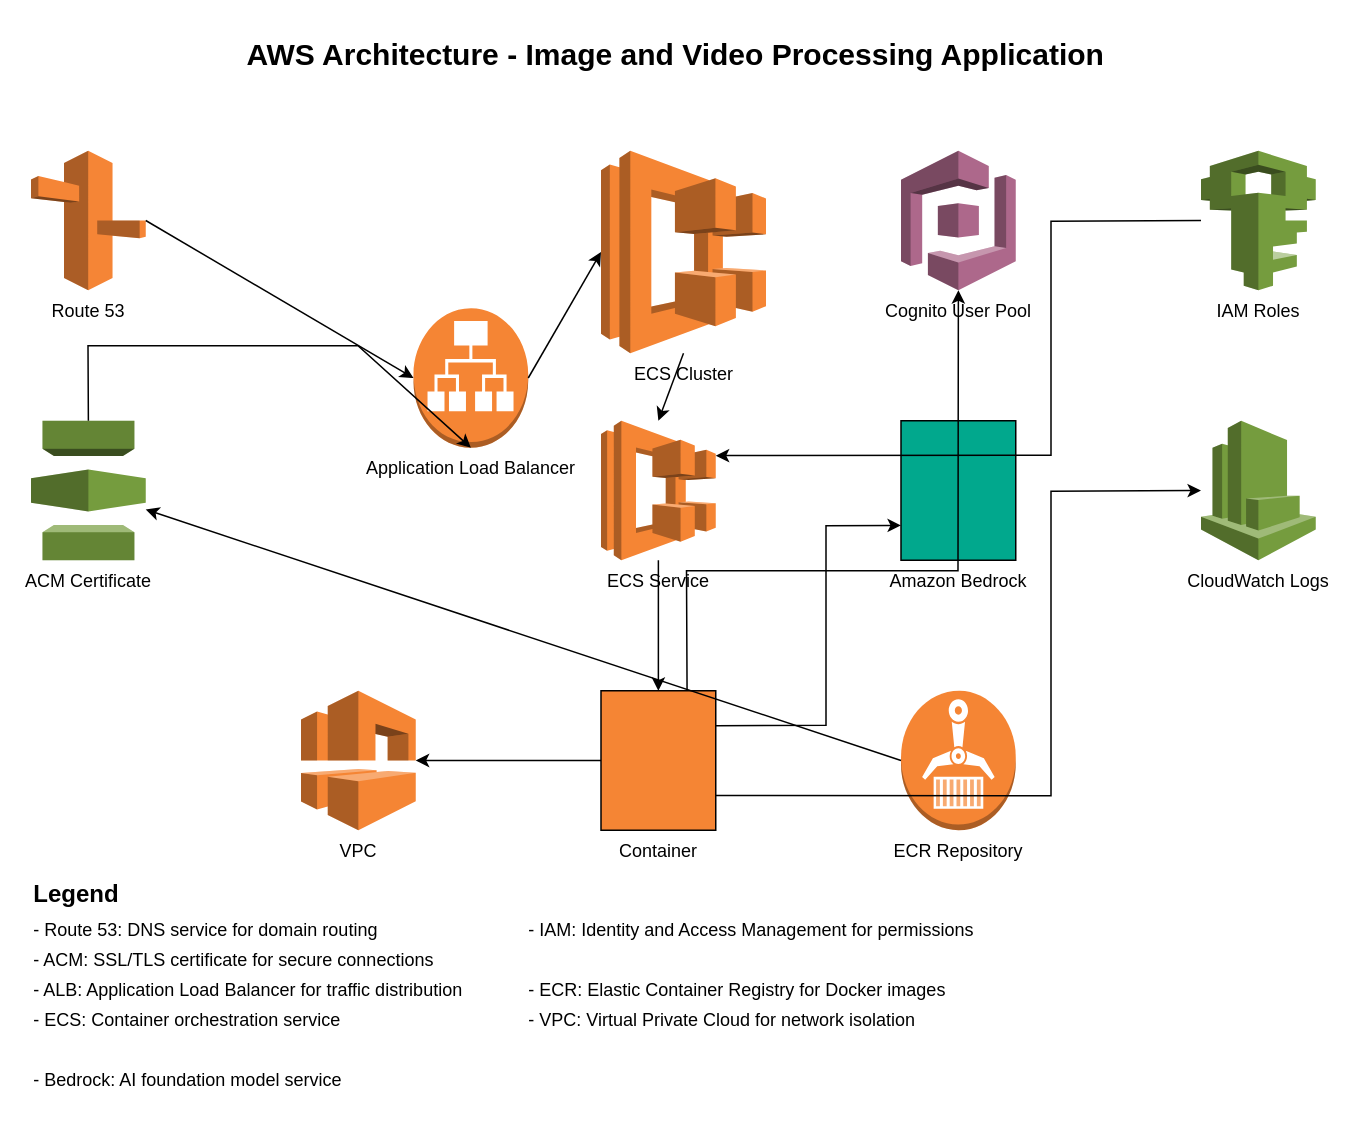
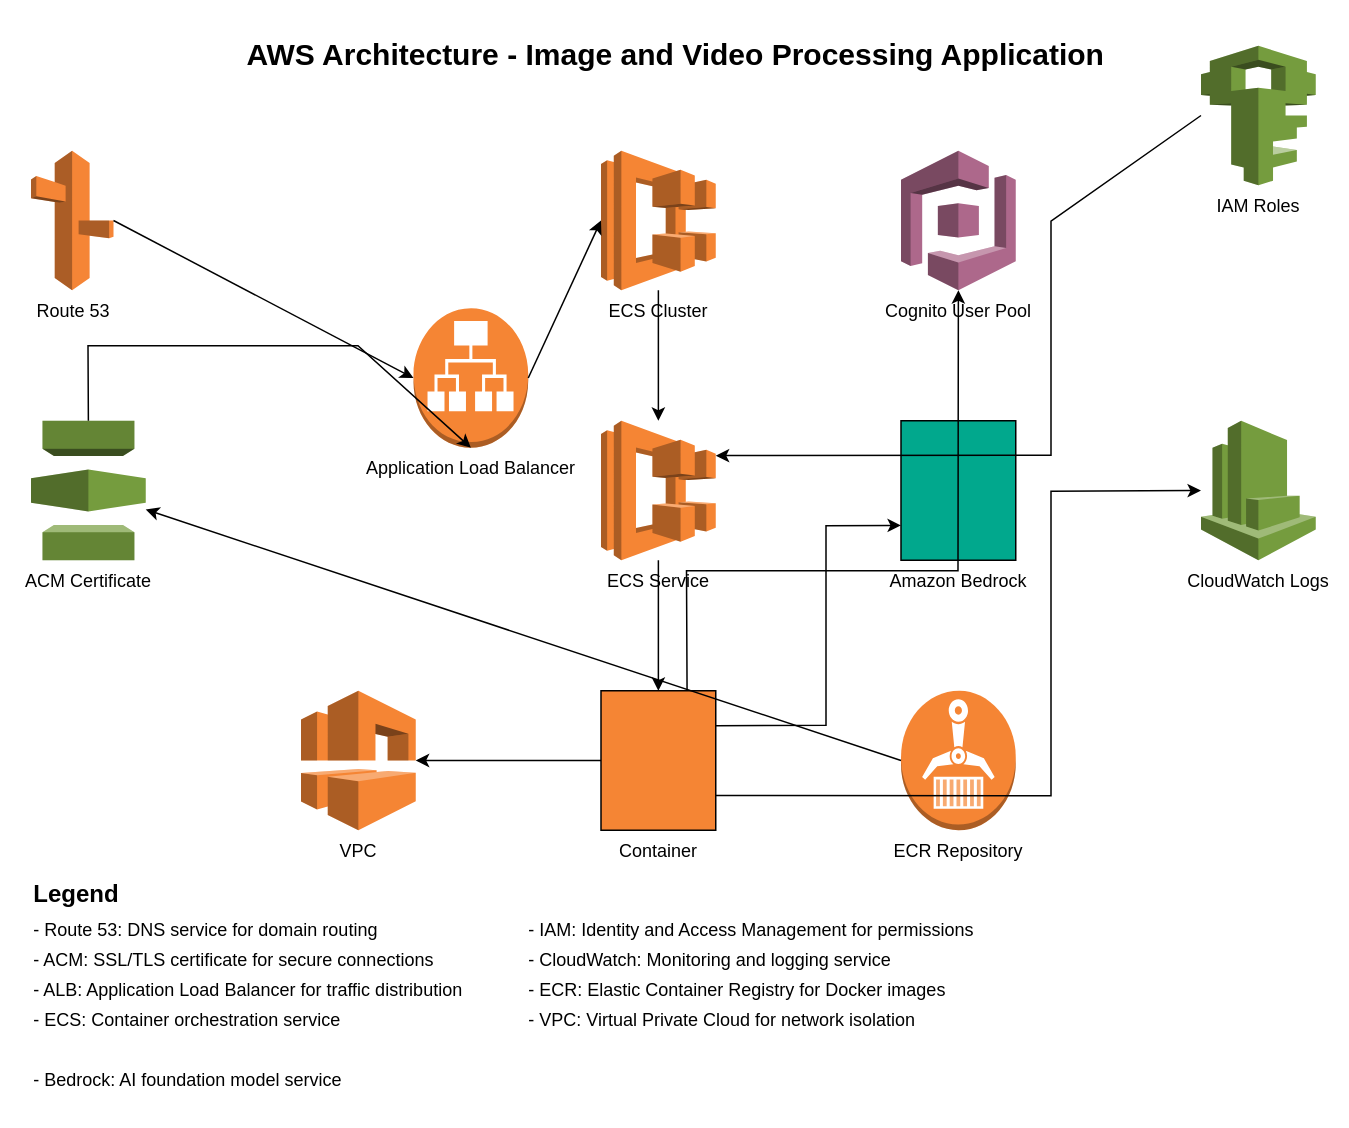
(88, 221) -> (72, 221)
(1258, 221) -> (1258, 116)
(683, 252) -> (658, 221)
none -> (751, 961)
